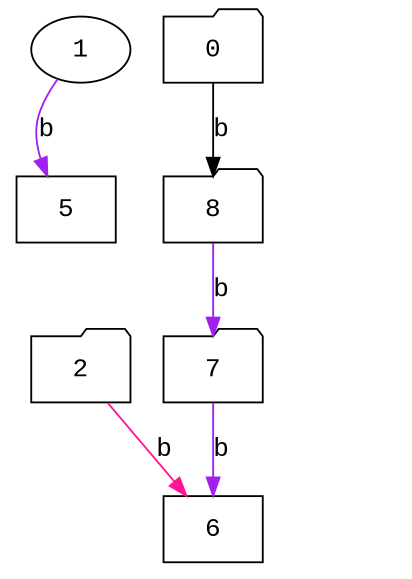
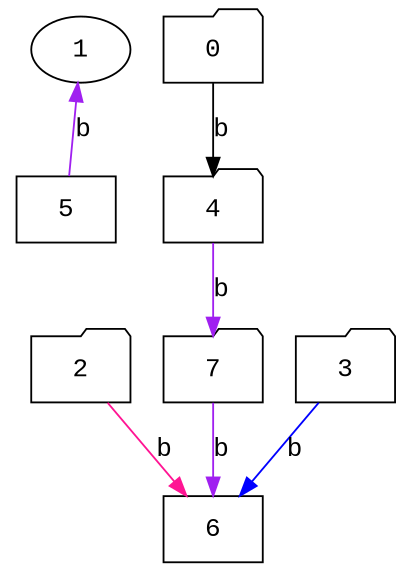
(38, 117) -> (73, 139)
(213, 209) -> (213, 209)
none -> (345, 369)
